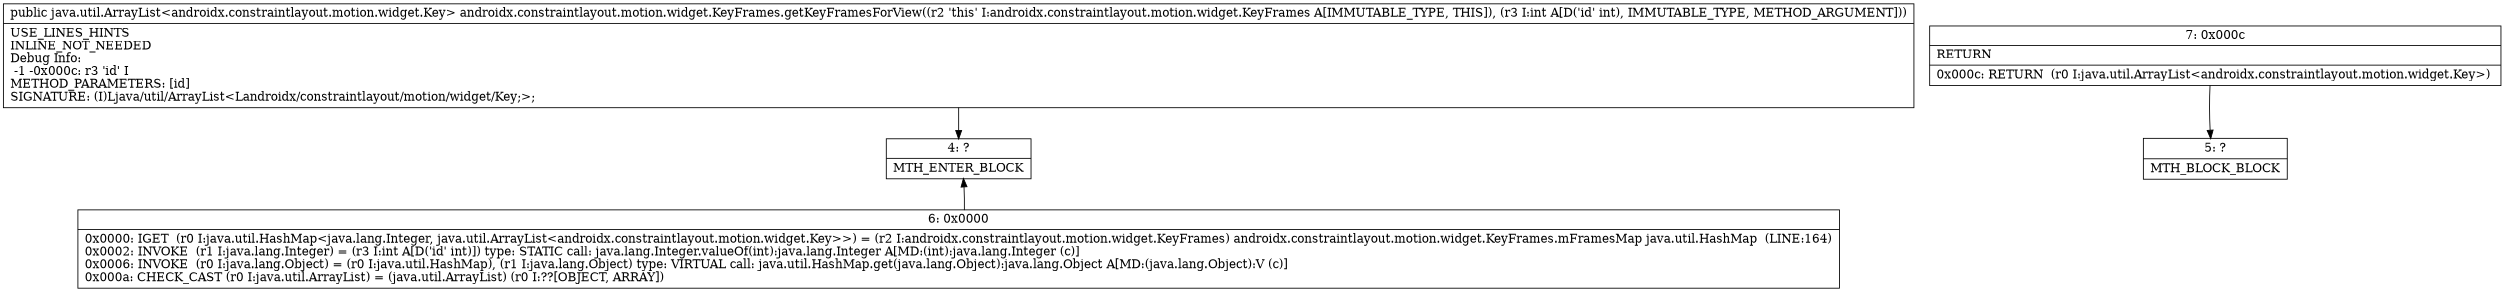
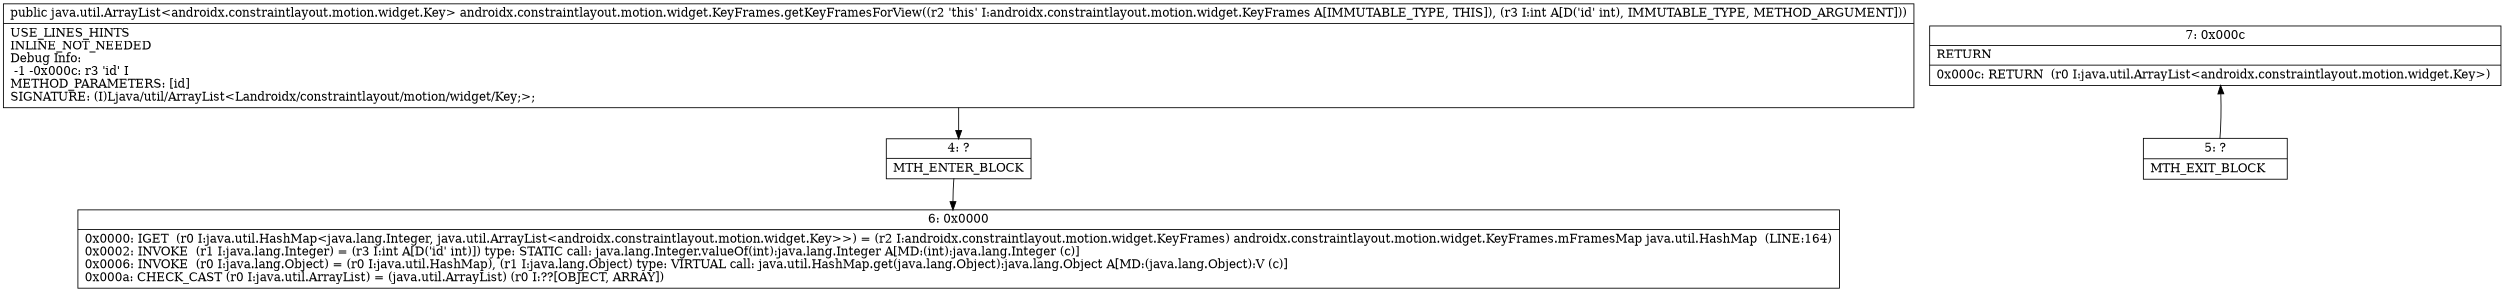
(2210, 108) -> (2221, 116)
(2215, 169) -> (2208, 169)
(964, 199) -> (953, 190)
